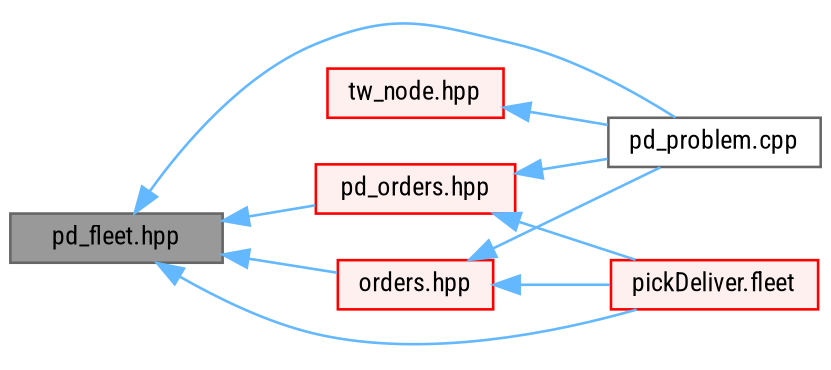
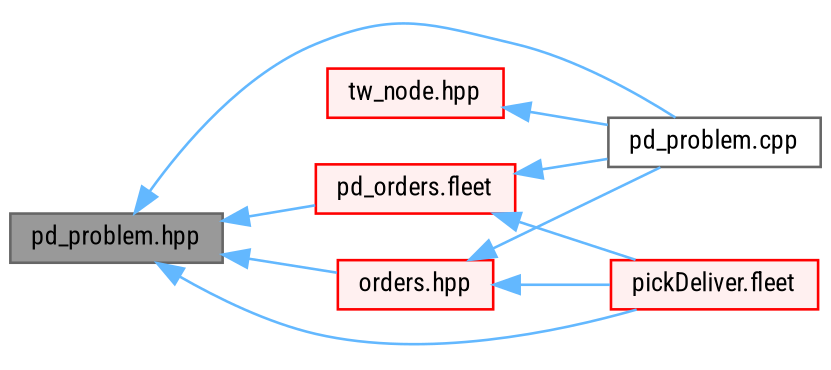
(416, 189) -> (416, 189)
(116, 238) -> (116, 238)
